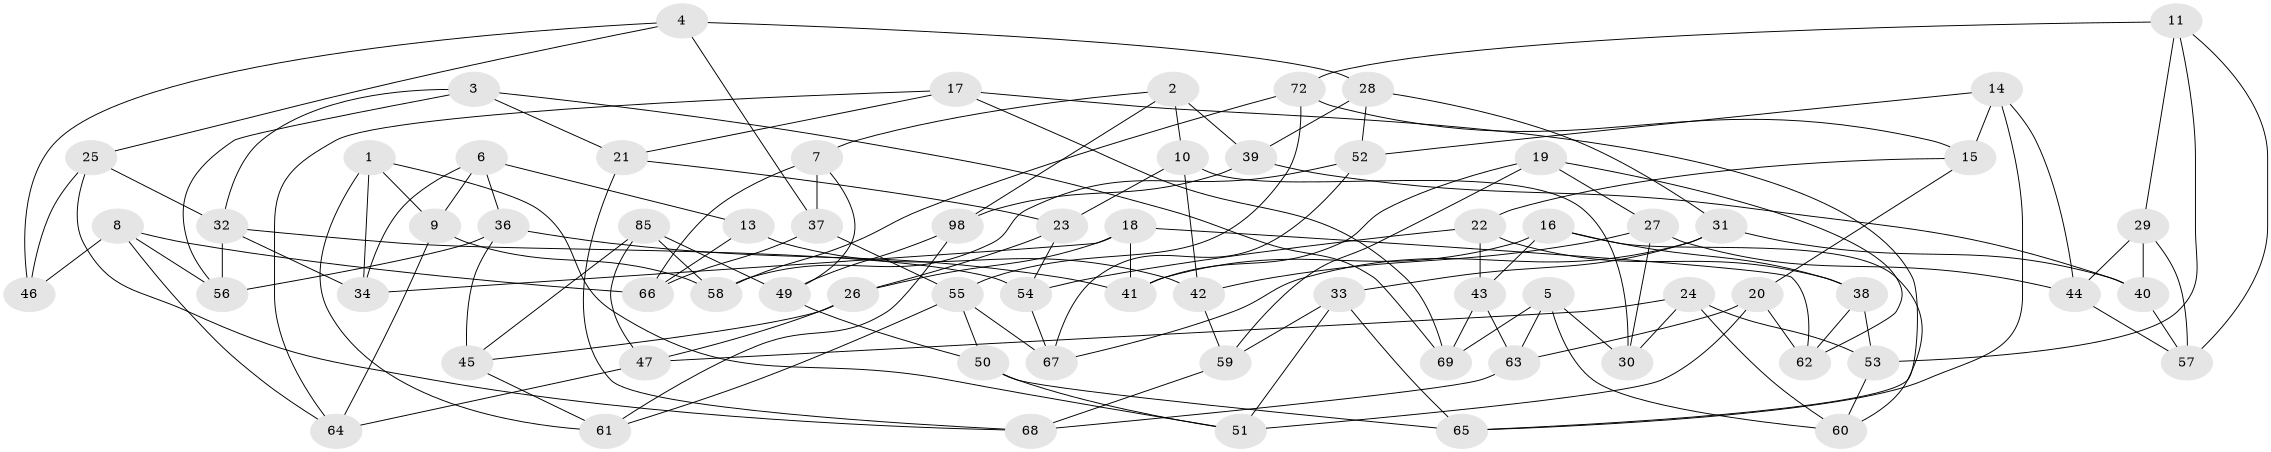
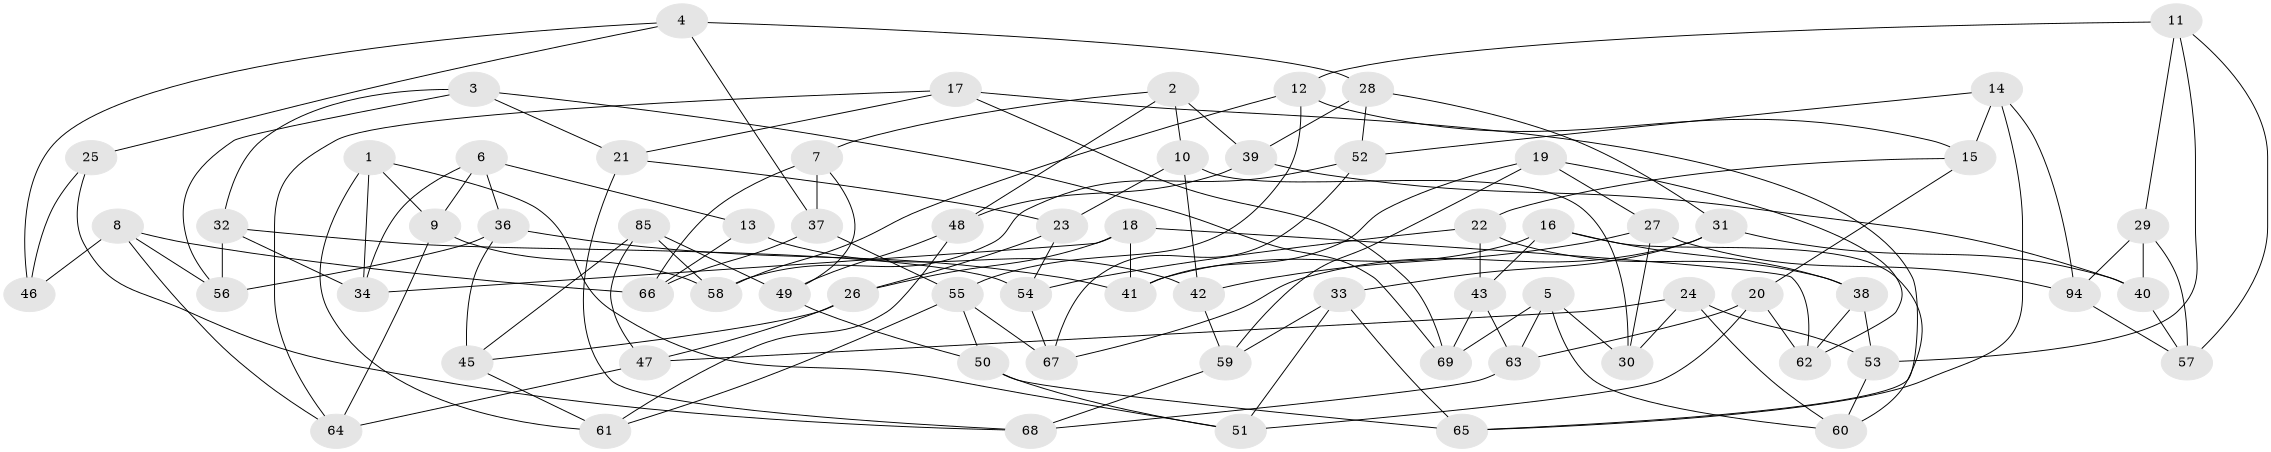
(1300, 89) -> (1300, 89)
(157, 192) -> none
(958, 226) -> (958, 226)
(2075, 294) -> (2075, 294)
